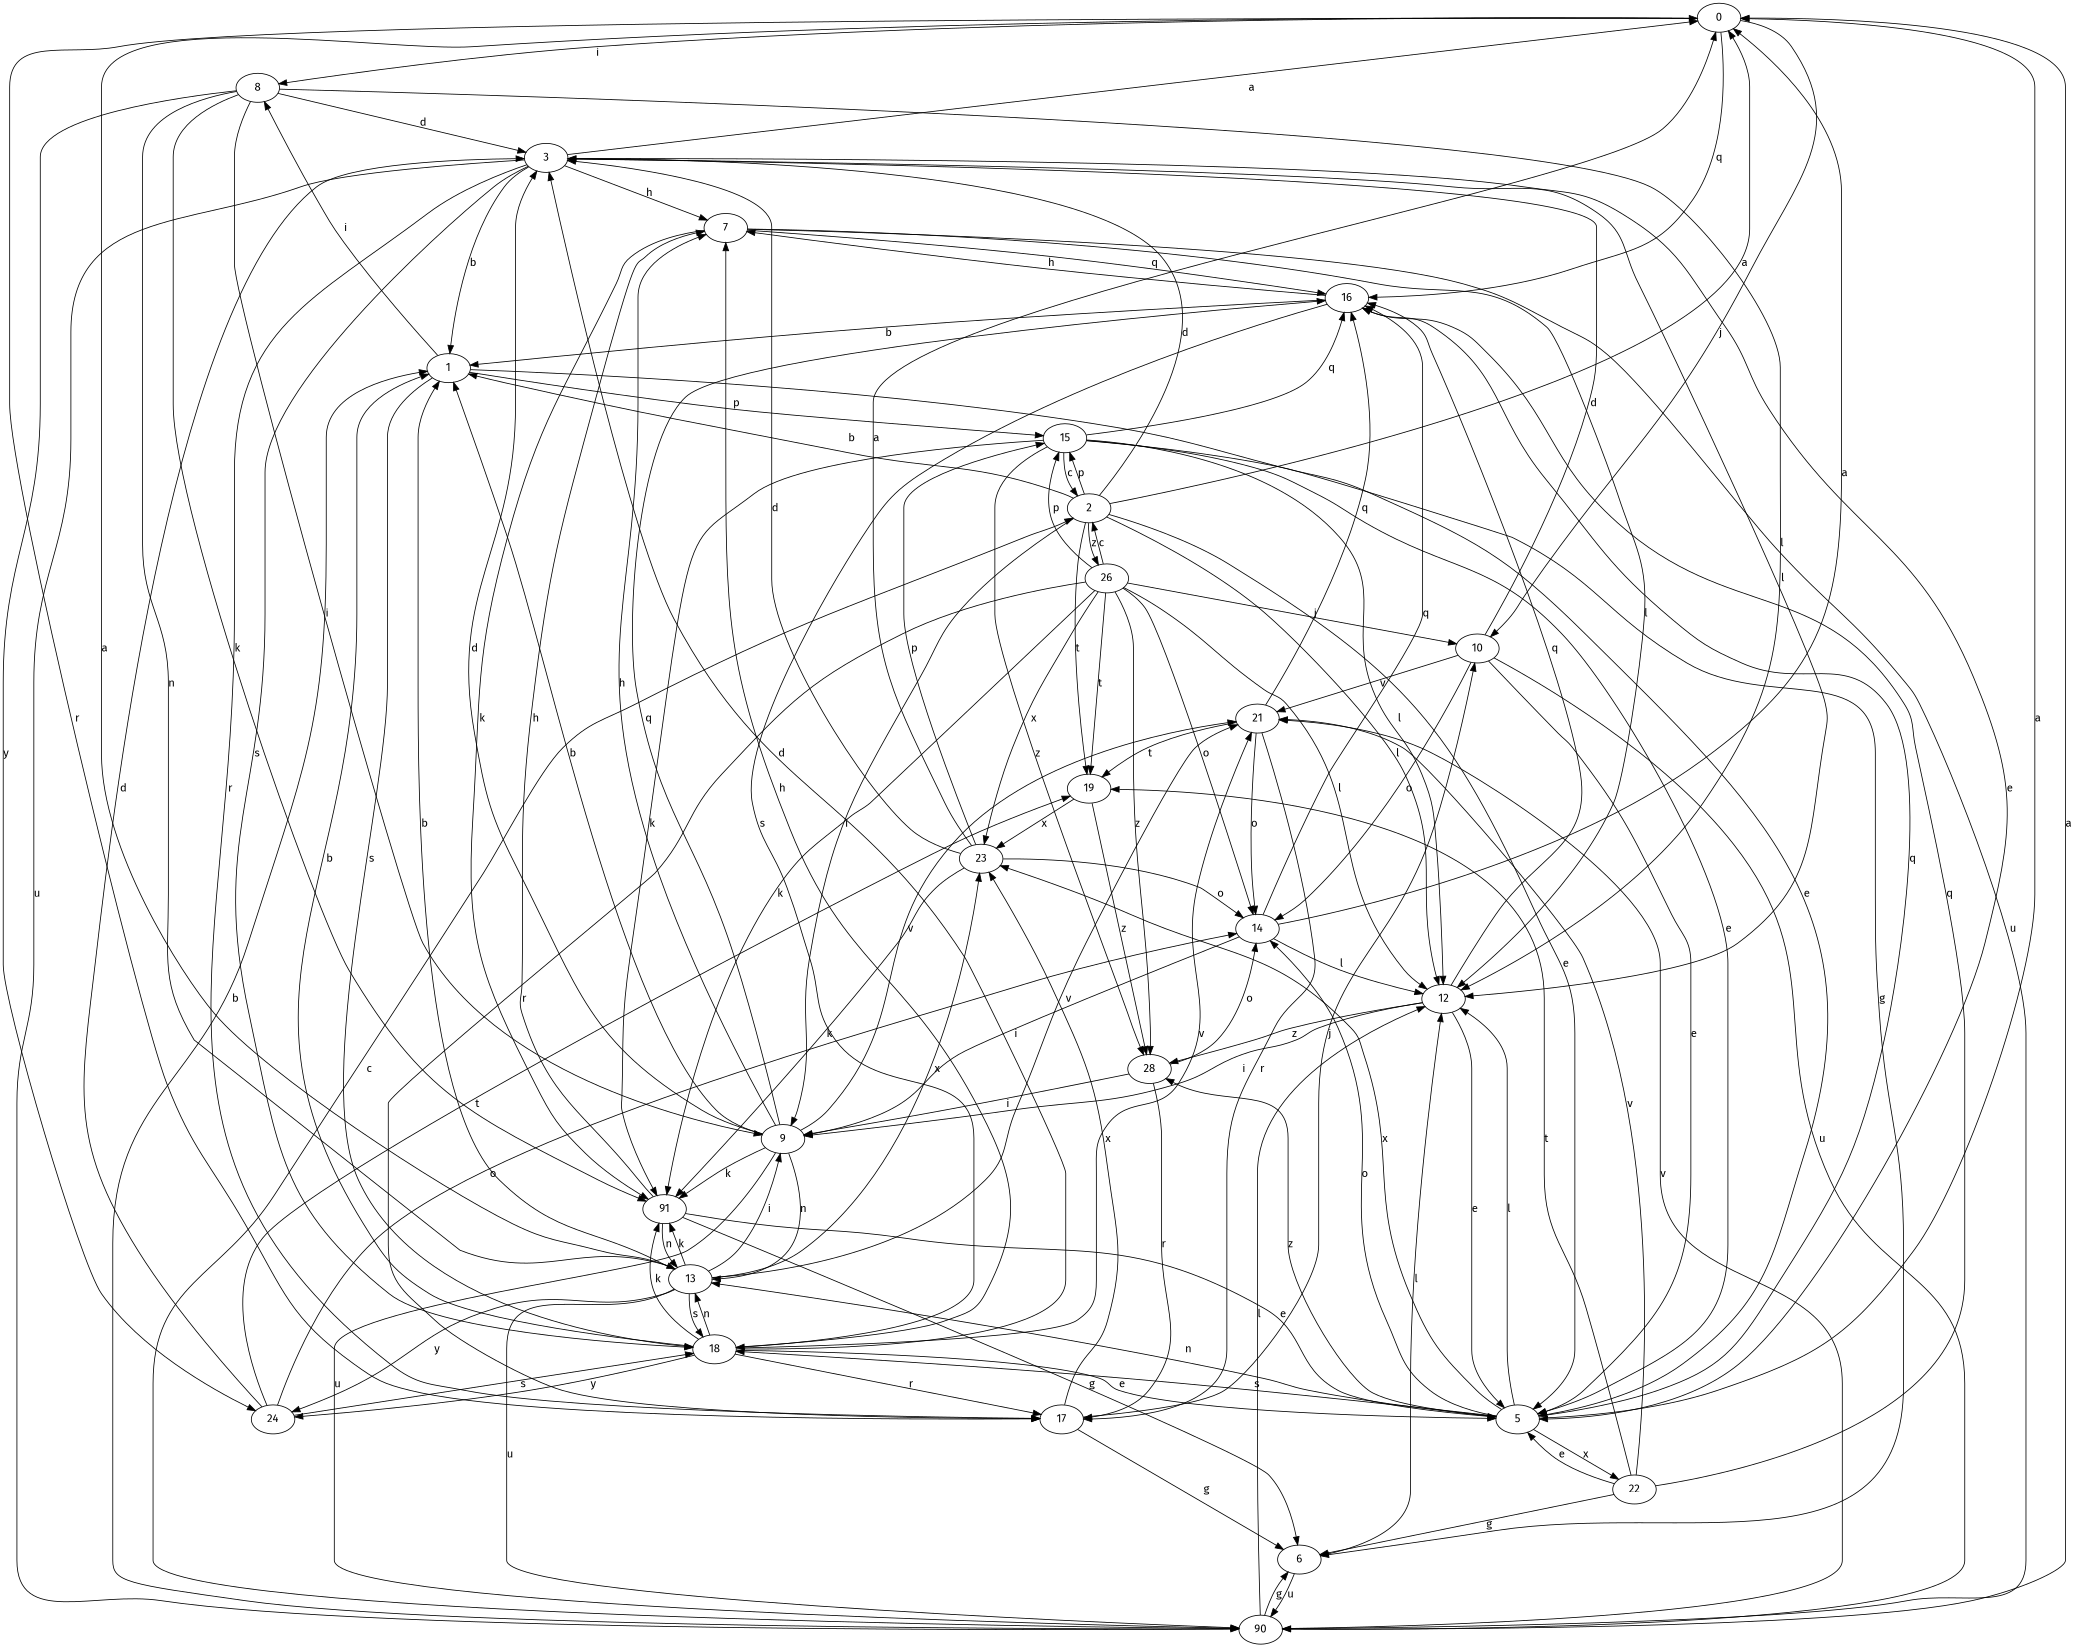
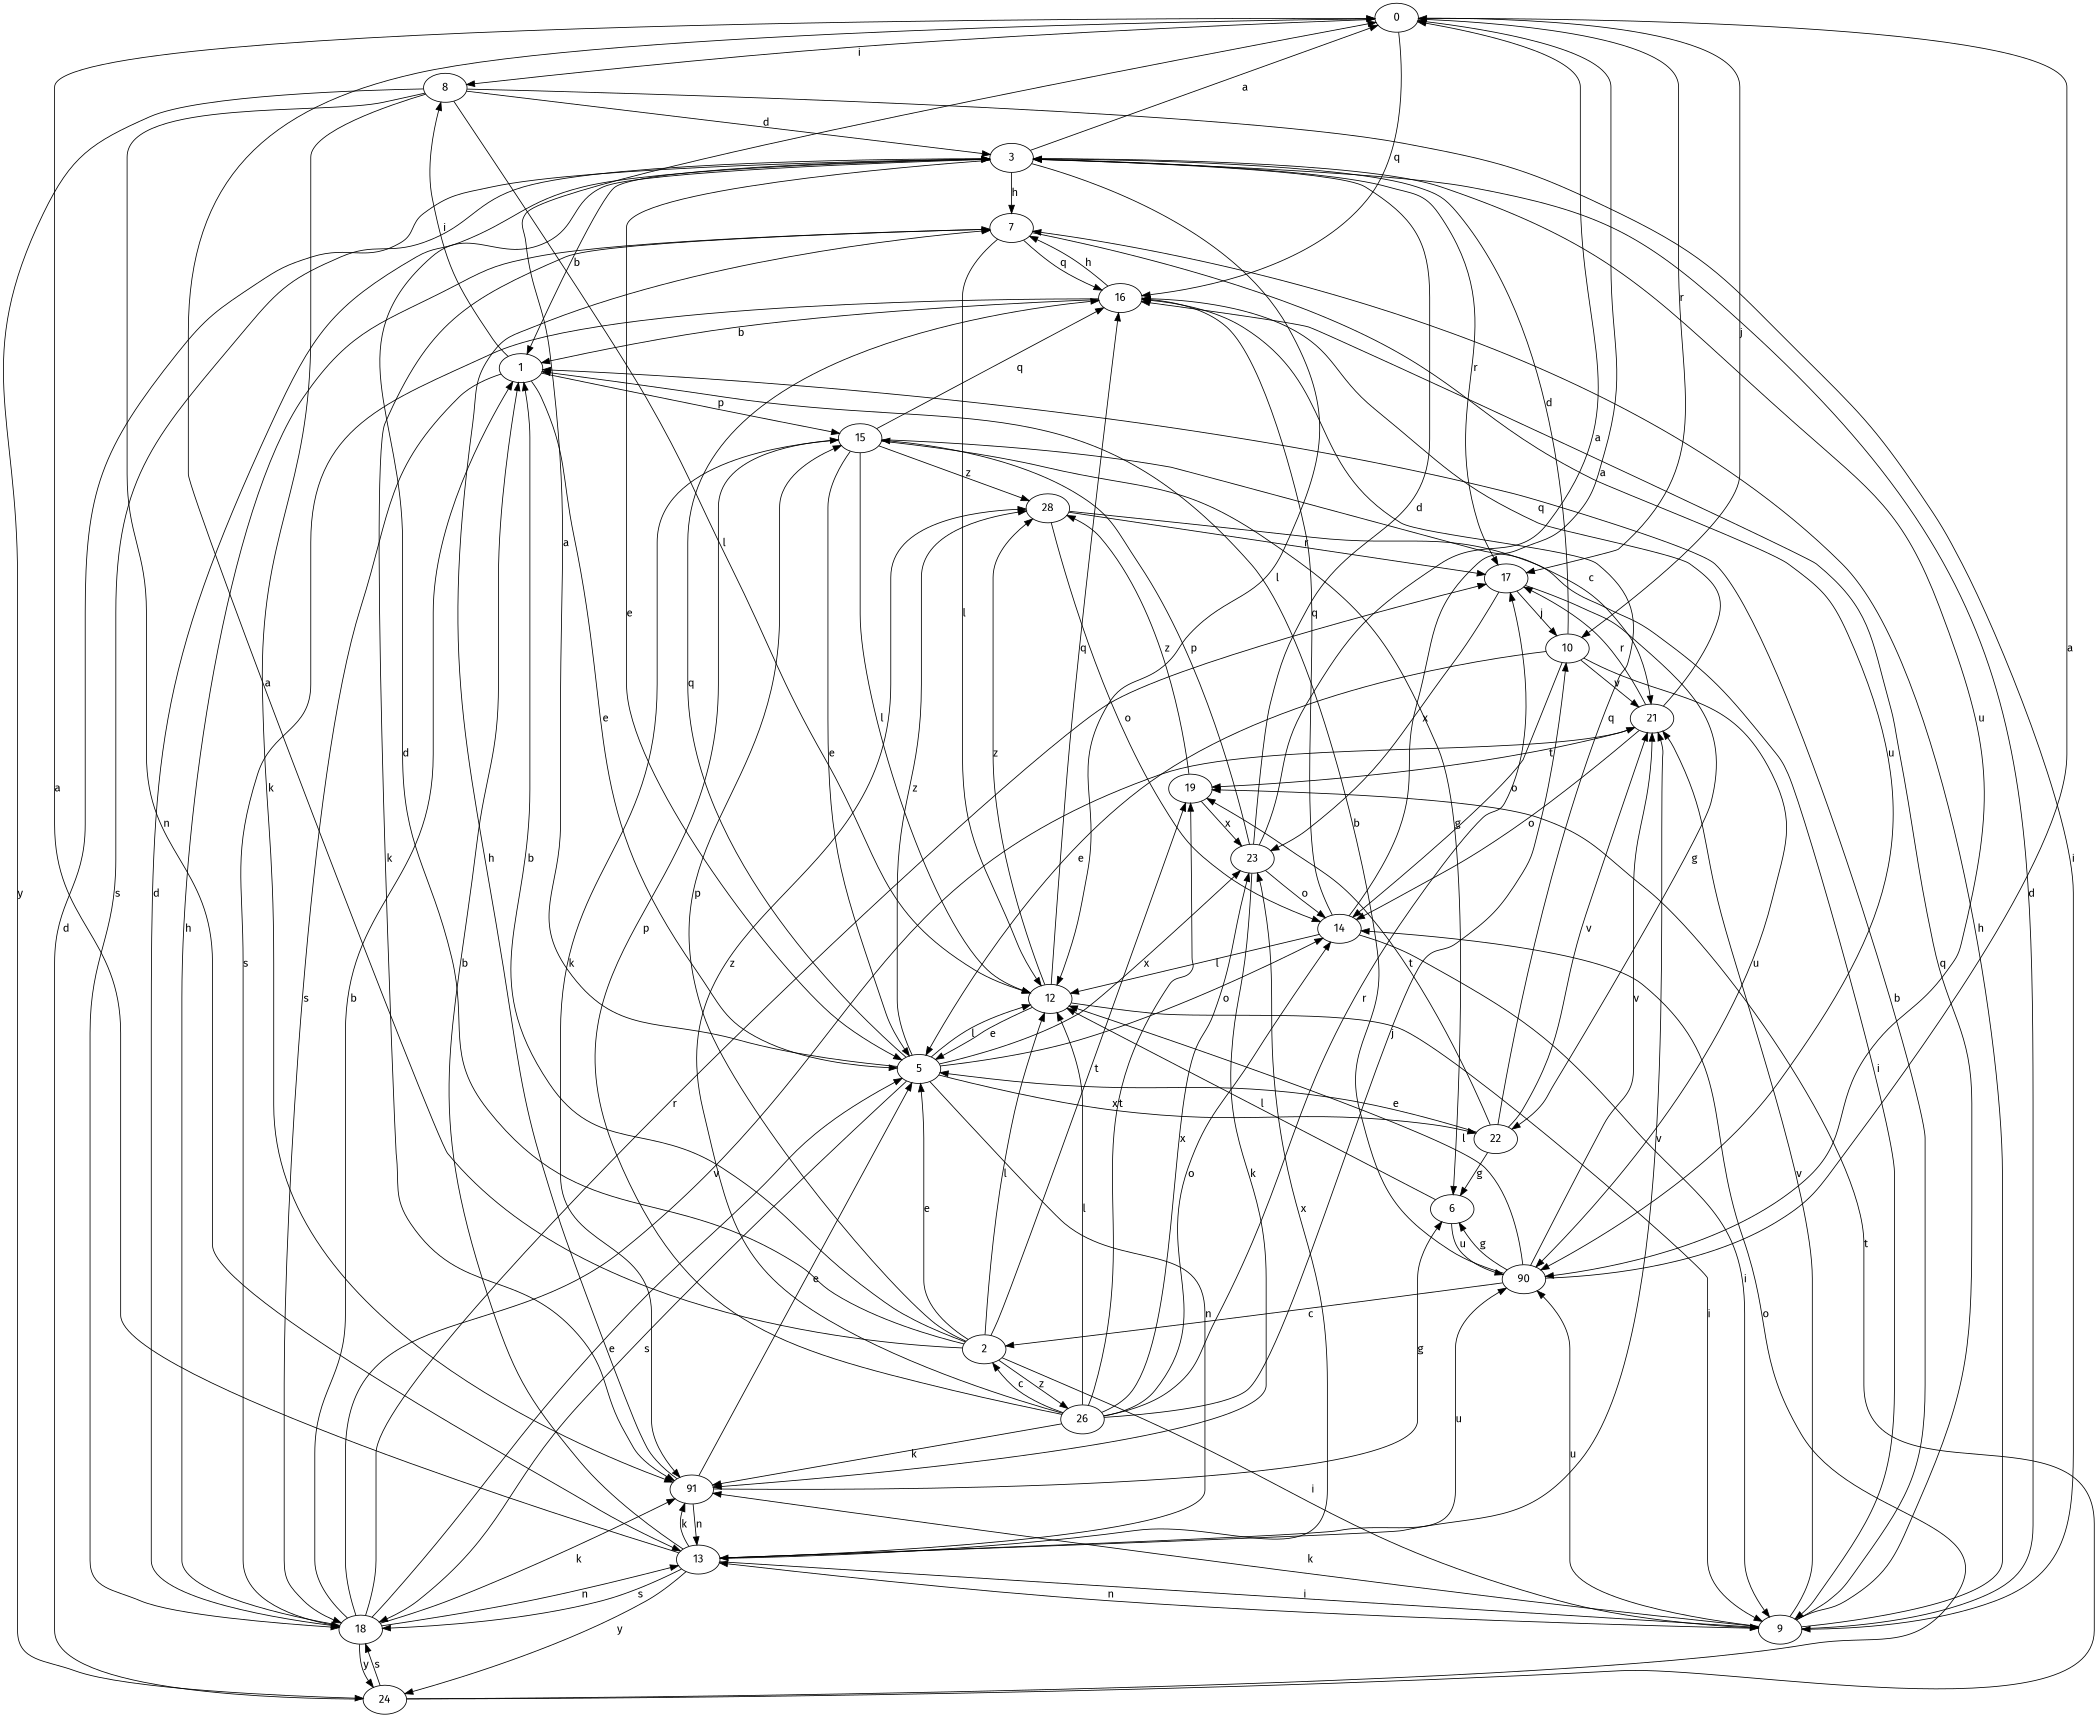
(1065, 472) -> (1281, 497)
(1177, 1487) -> (1706, 815)
